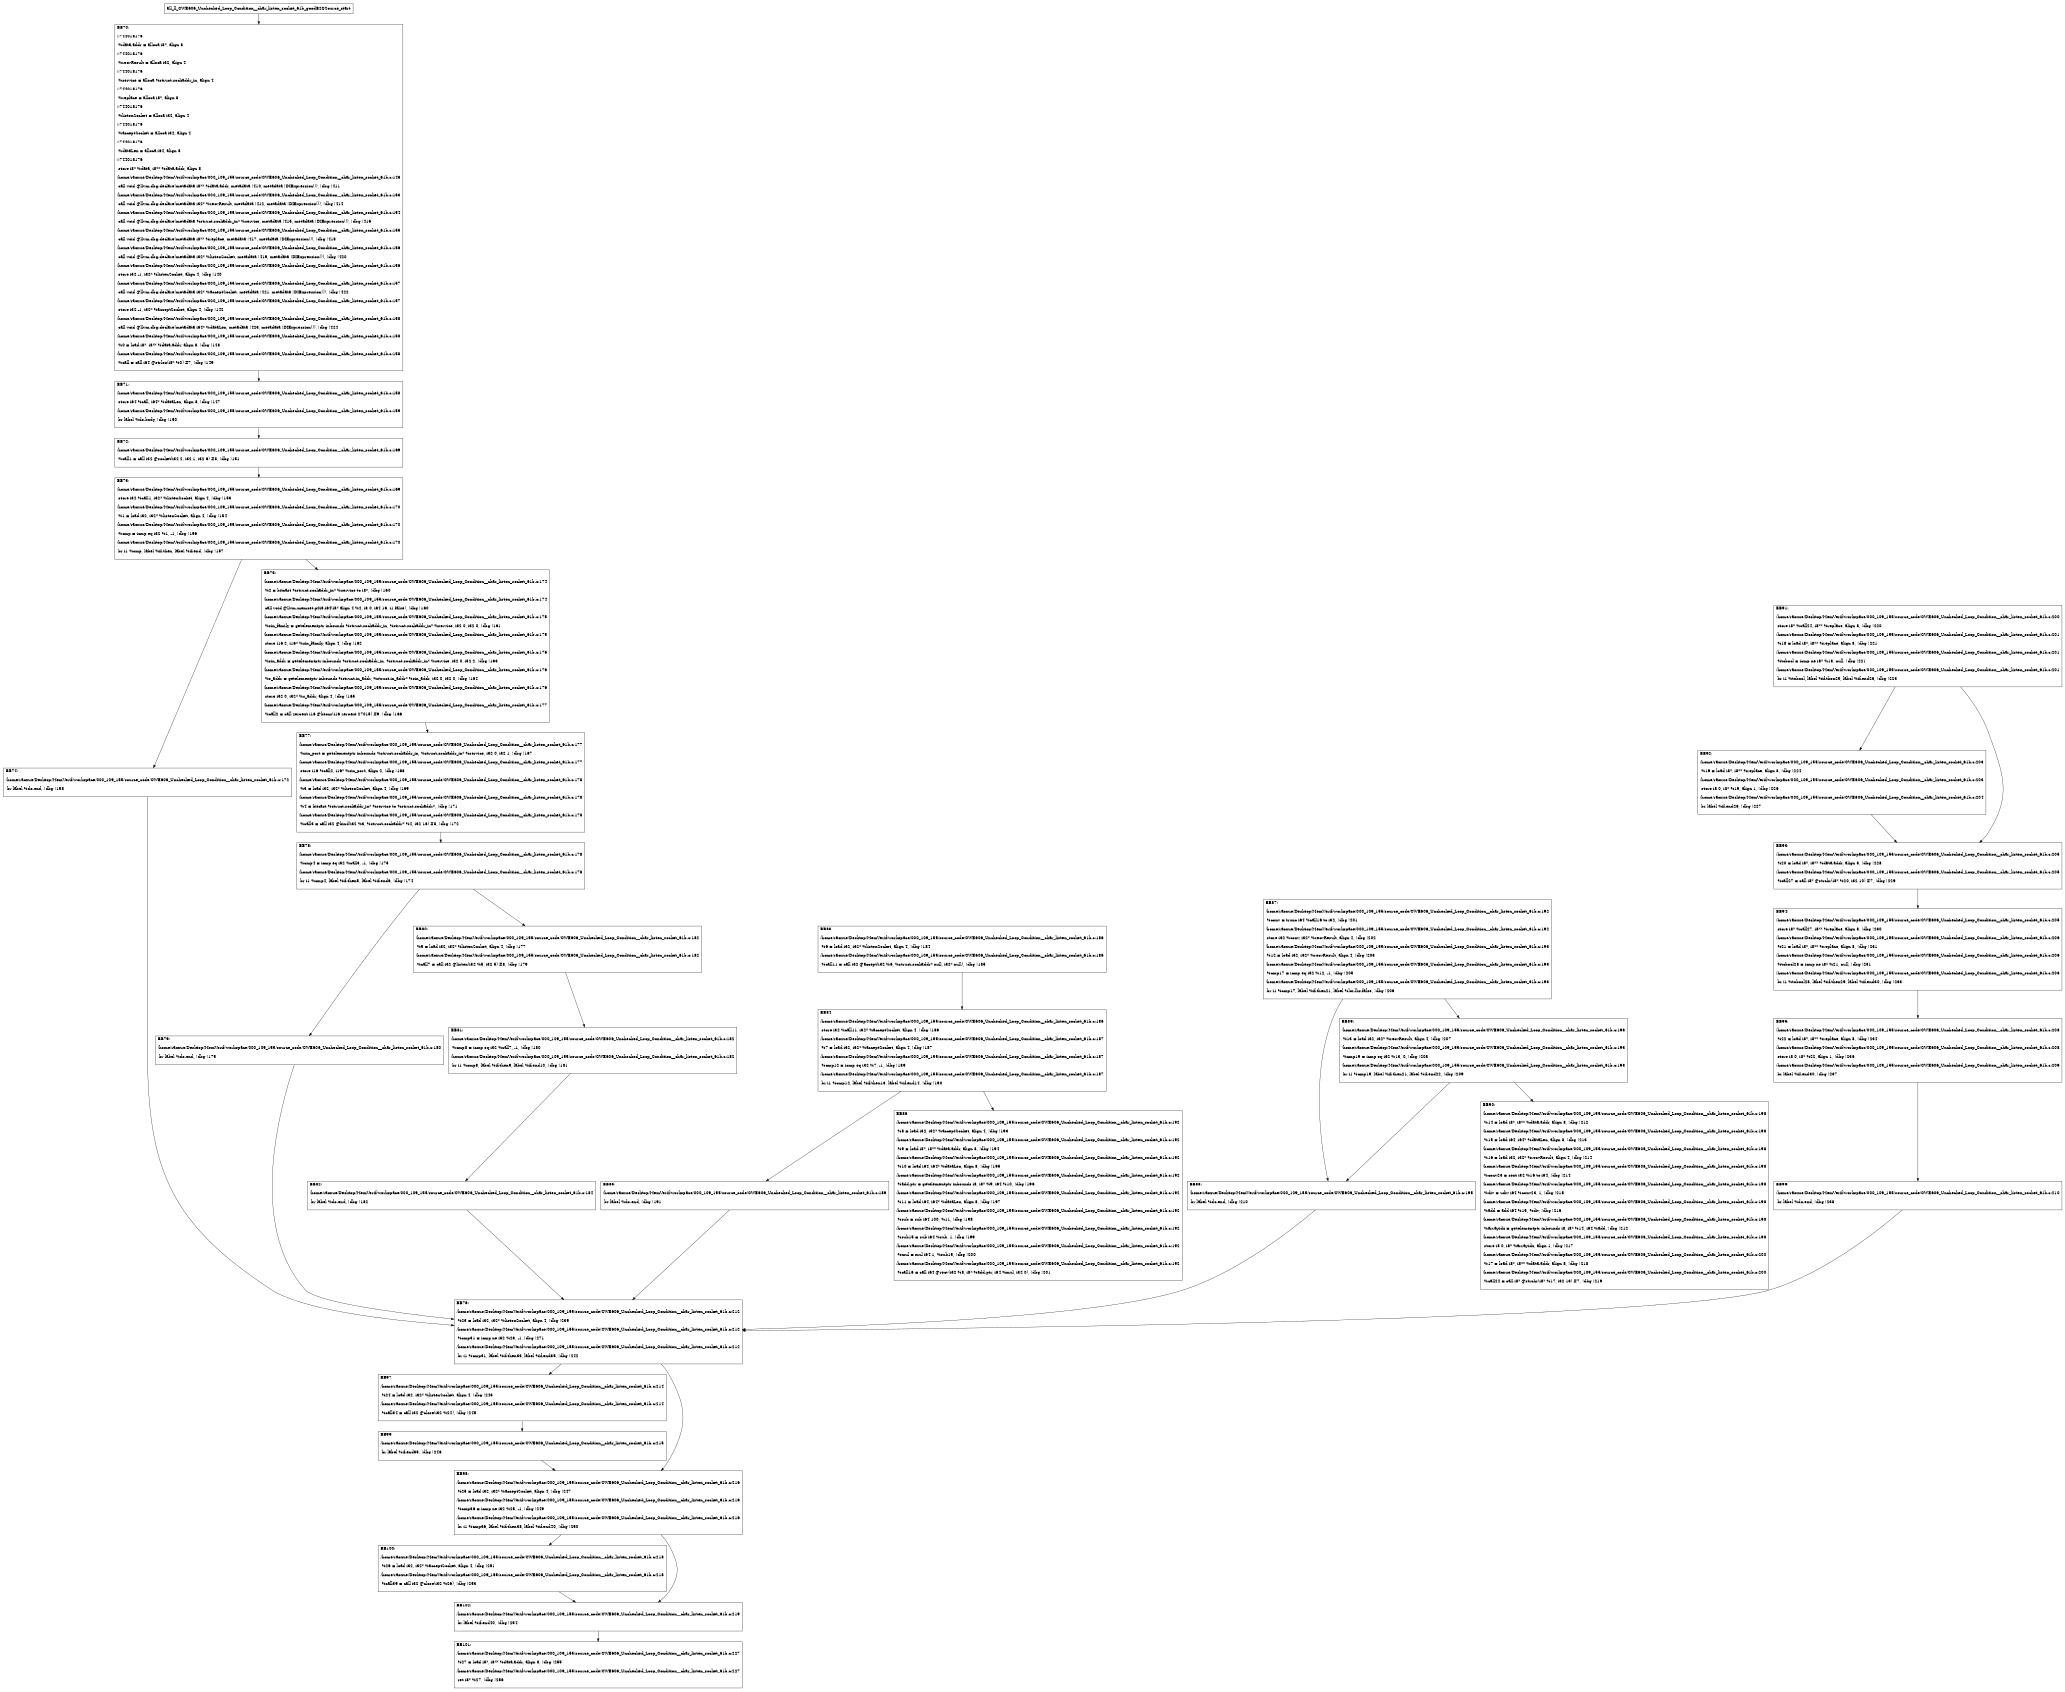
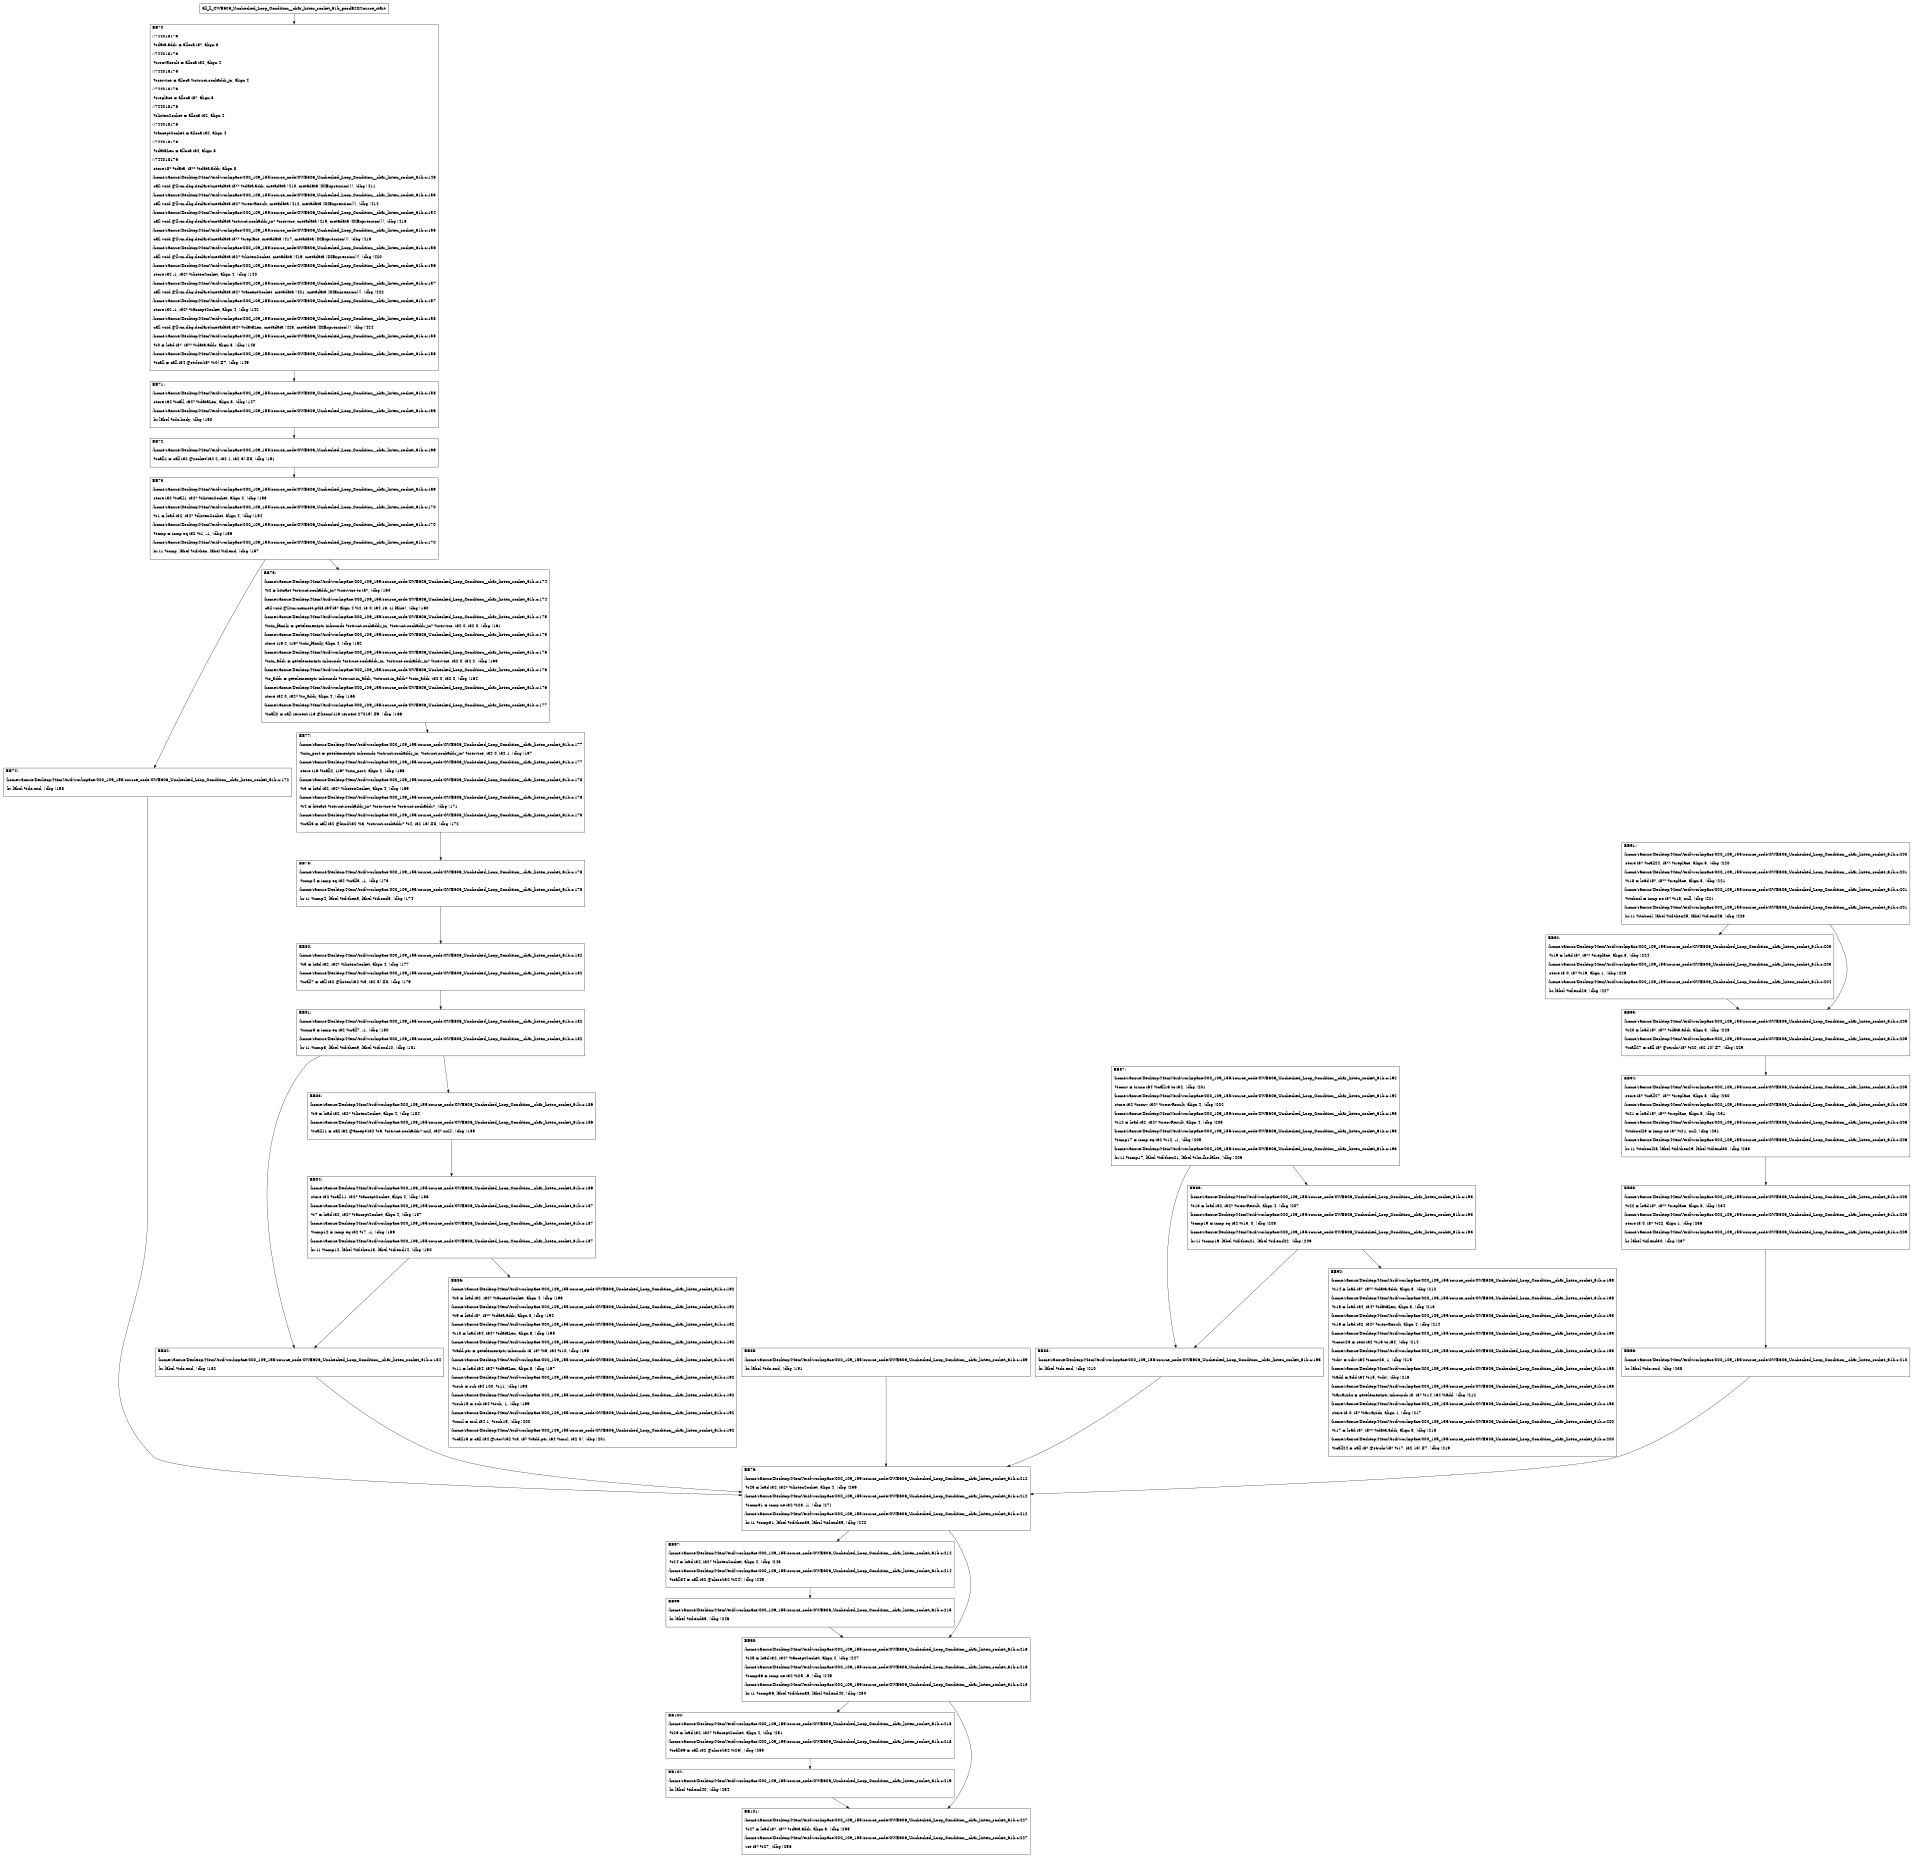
(300, 1050) -> none
none -> (446, 1073)
(835, 1135) -> (363, 1302)
(500, 1509) -> (788, 1676)
(677, 1568) -> (971, 1754)
